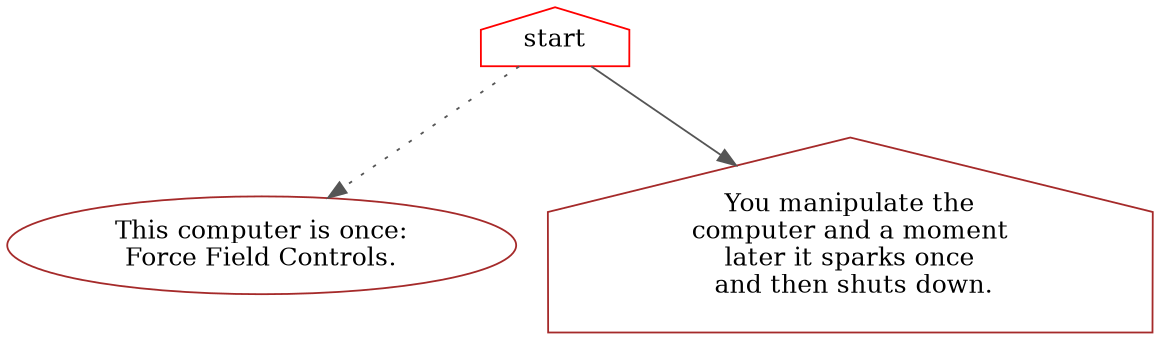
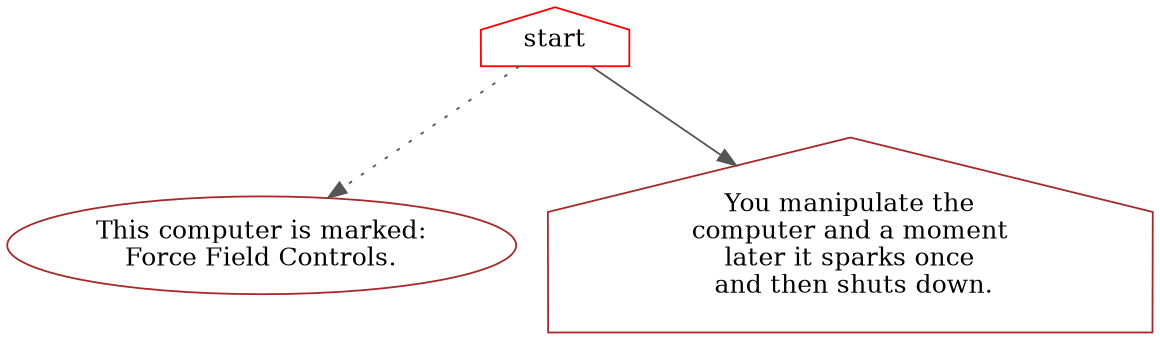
(262, 245) -> (262, 245)
